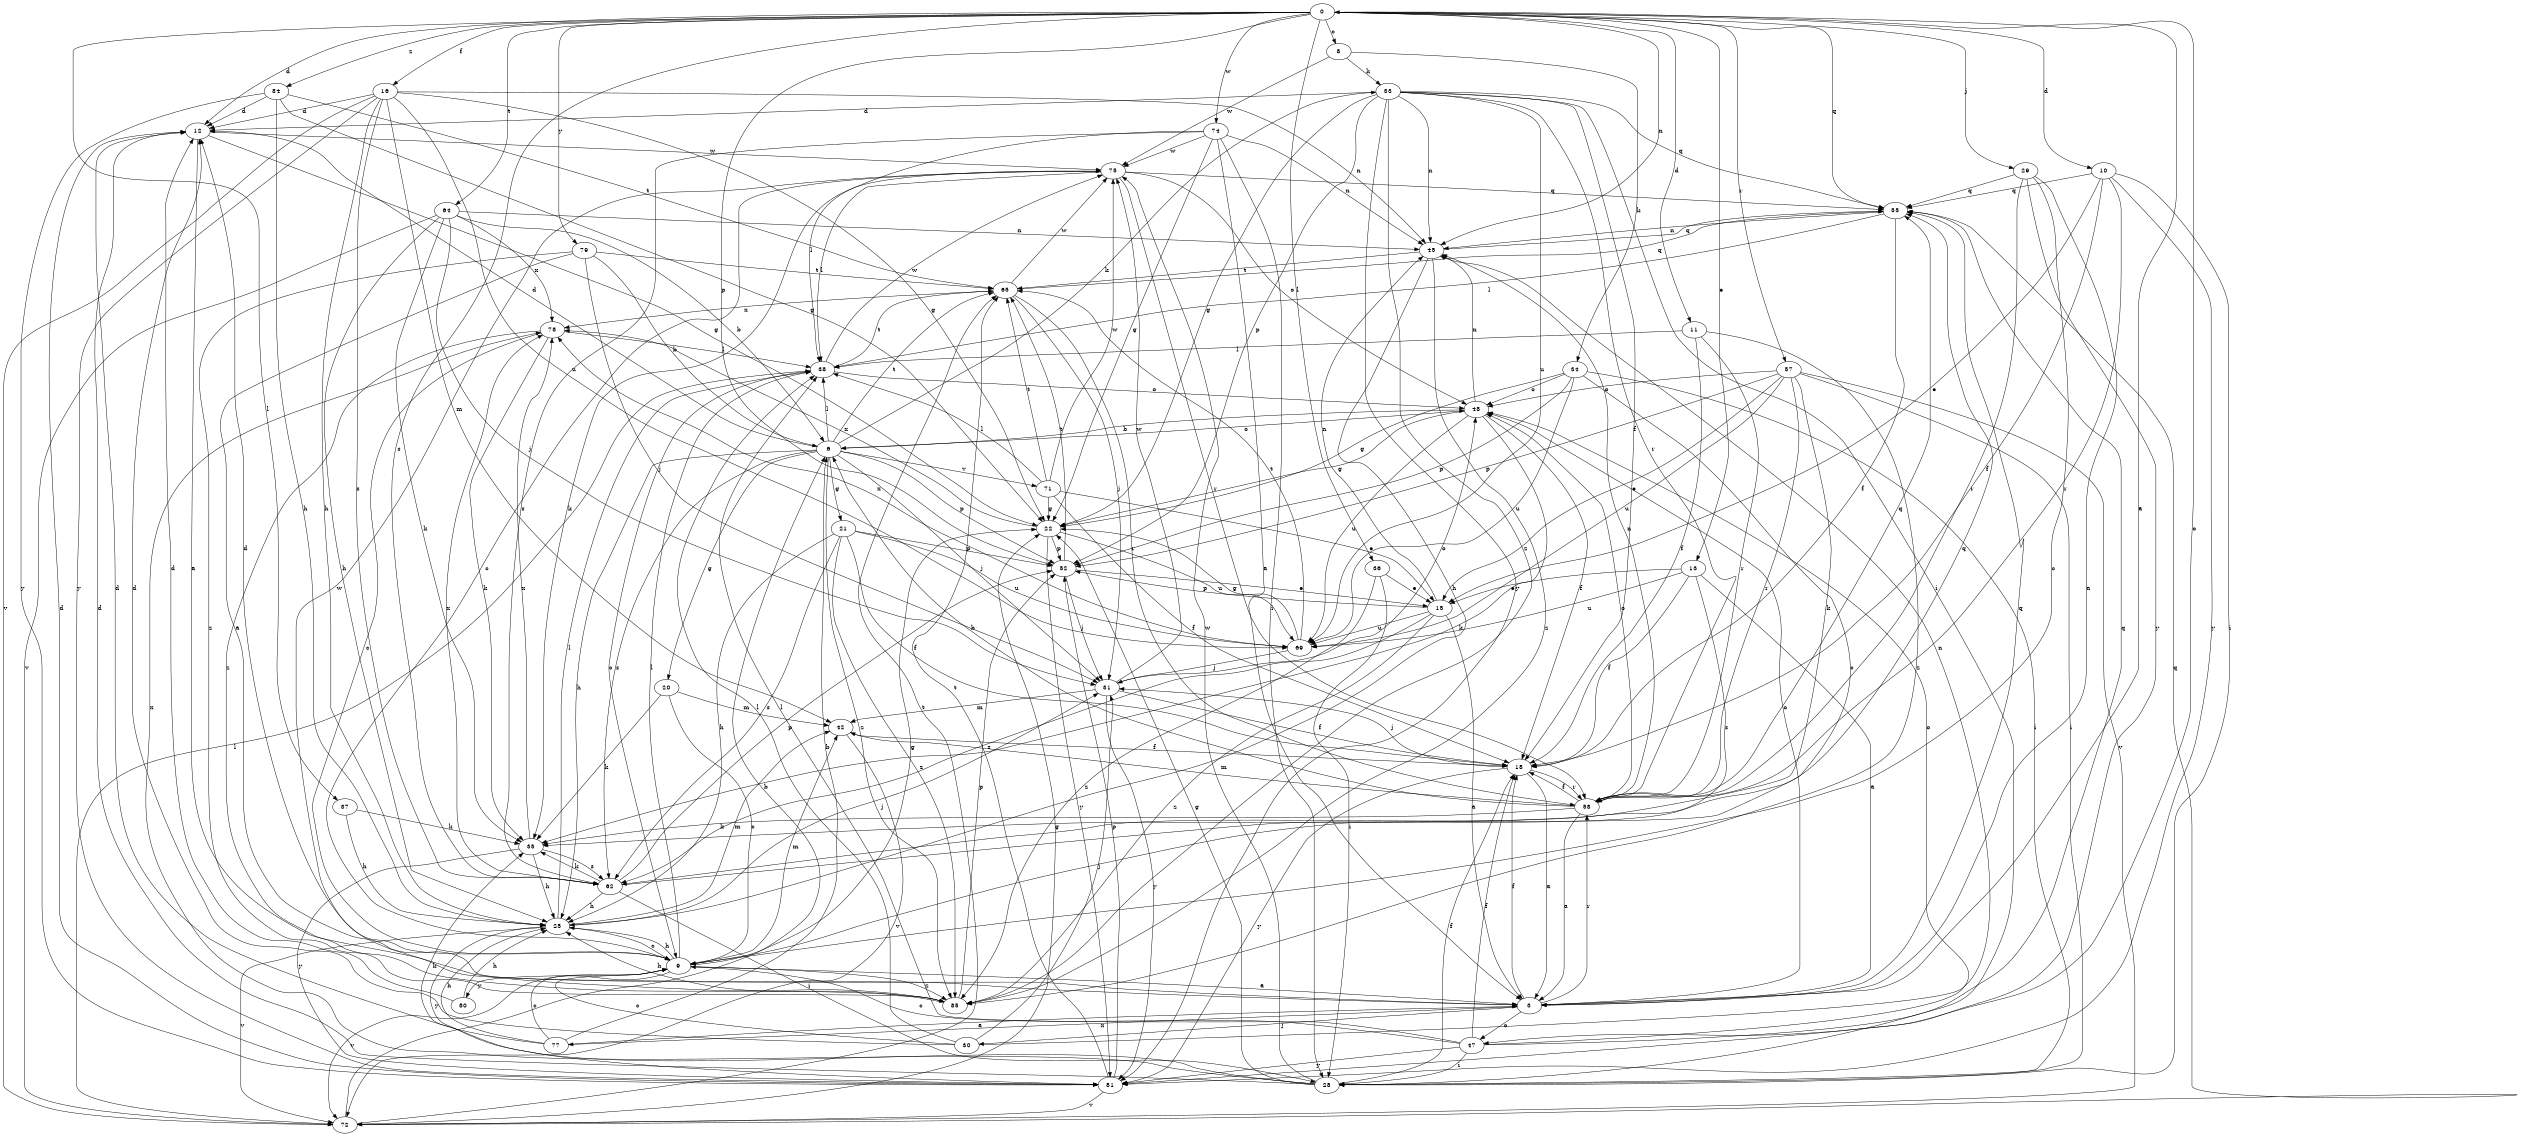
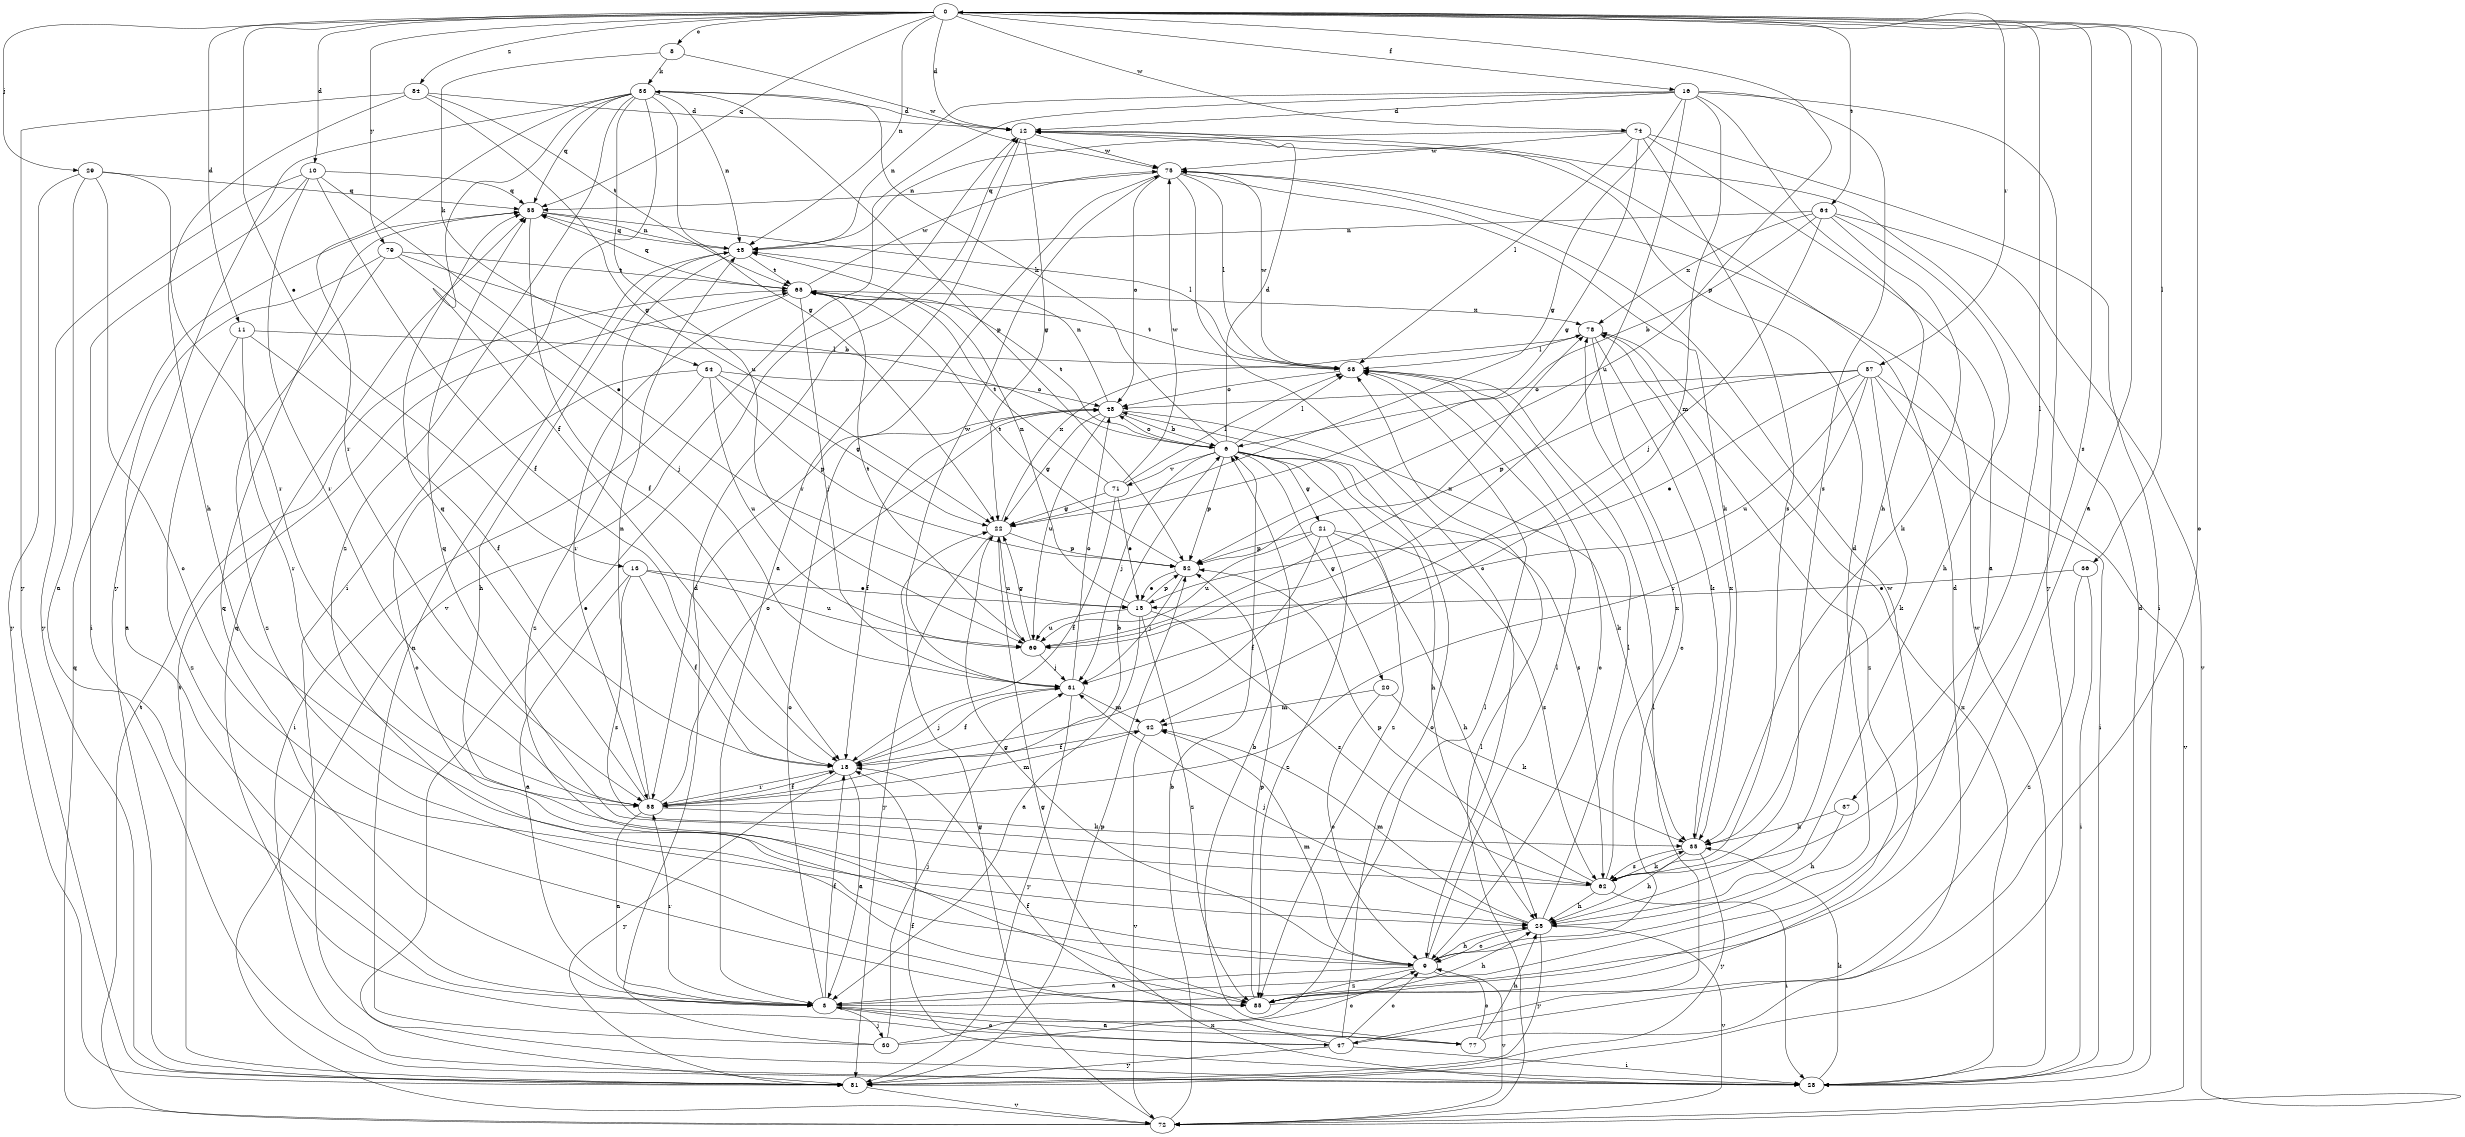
(62, 608) -> (586, 608)
(463, 1006) -> none
